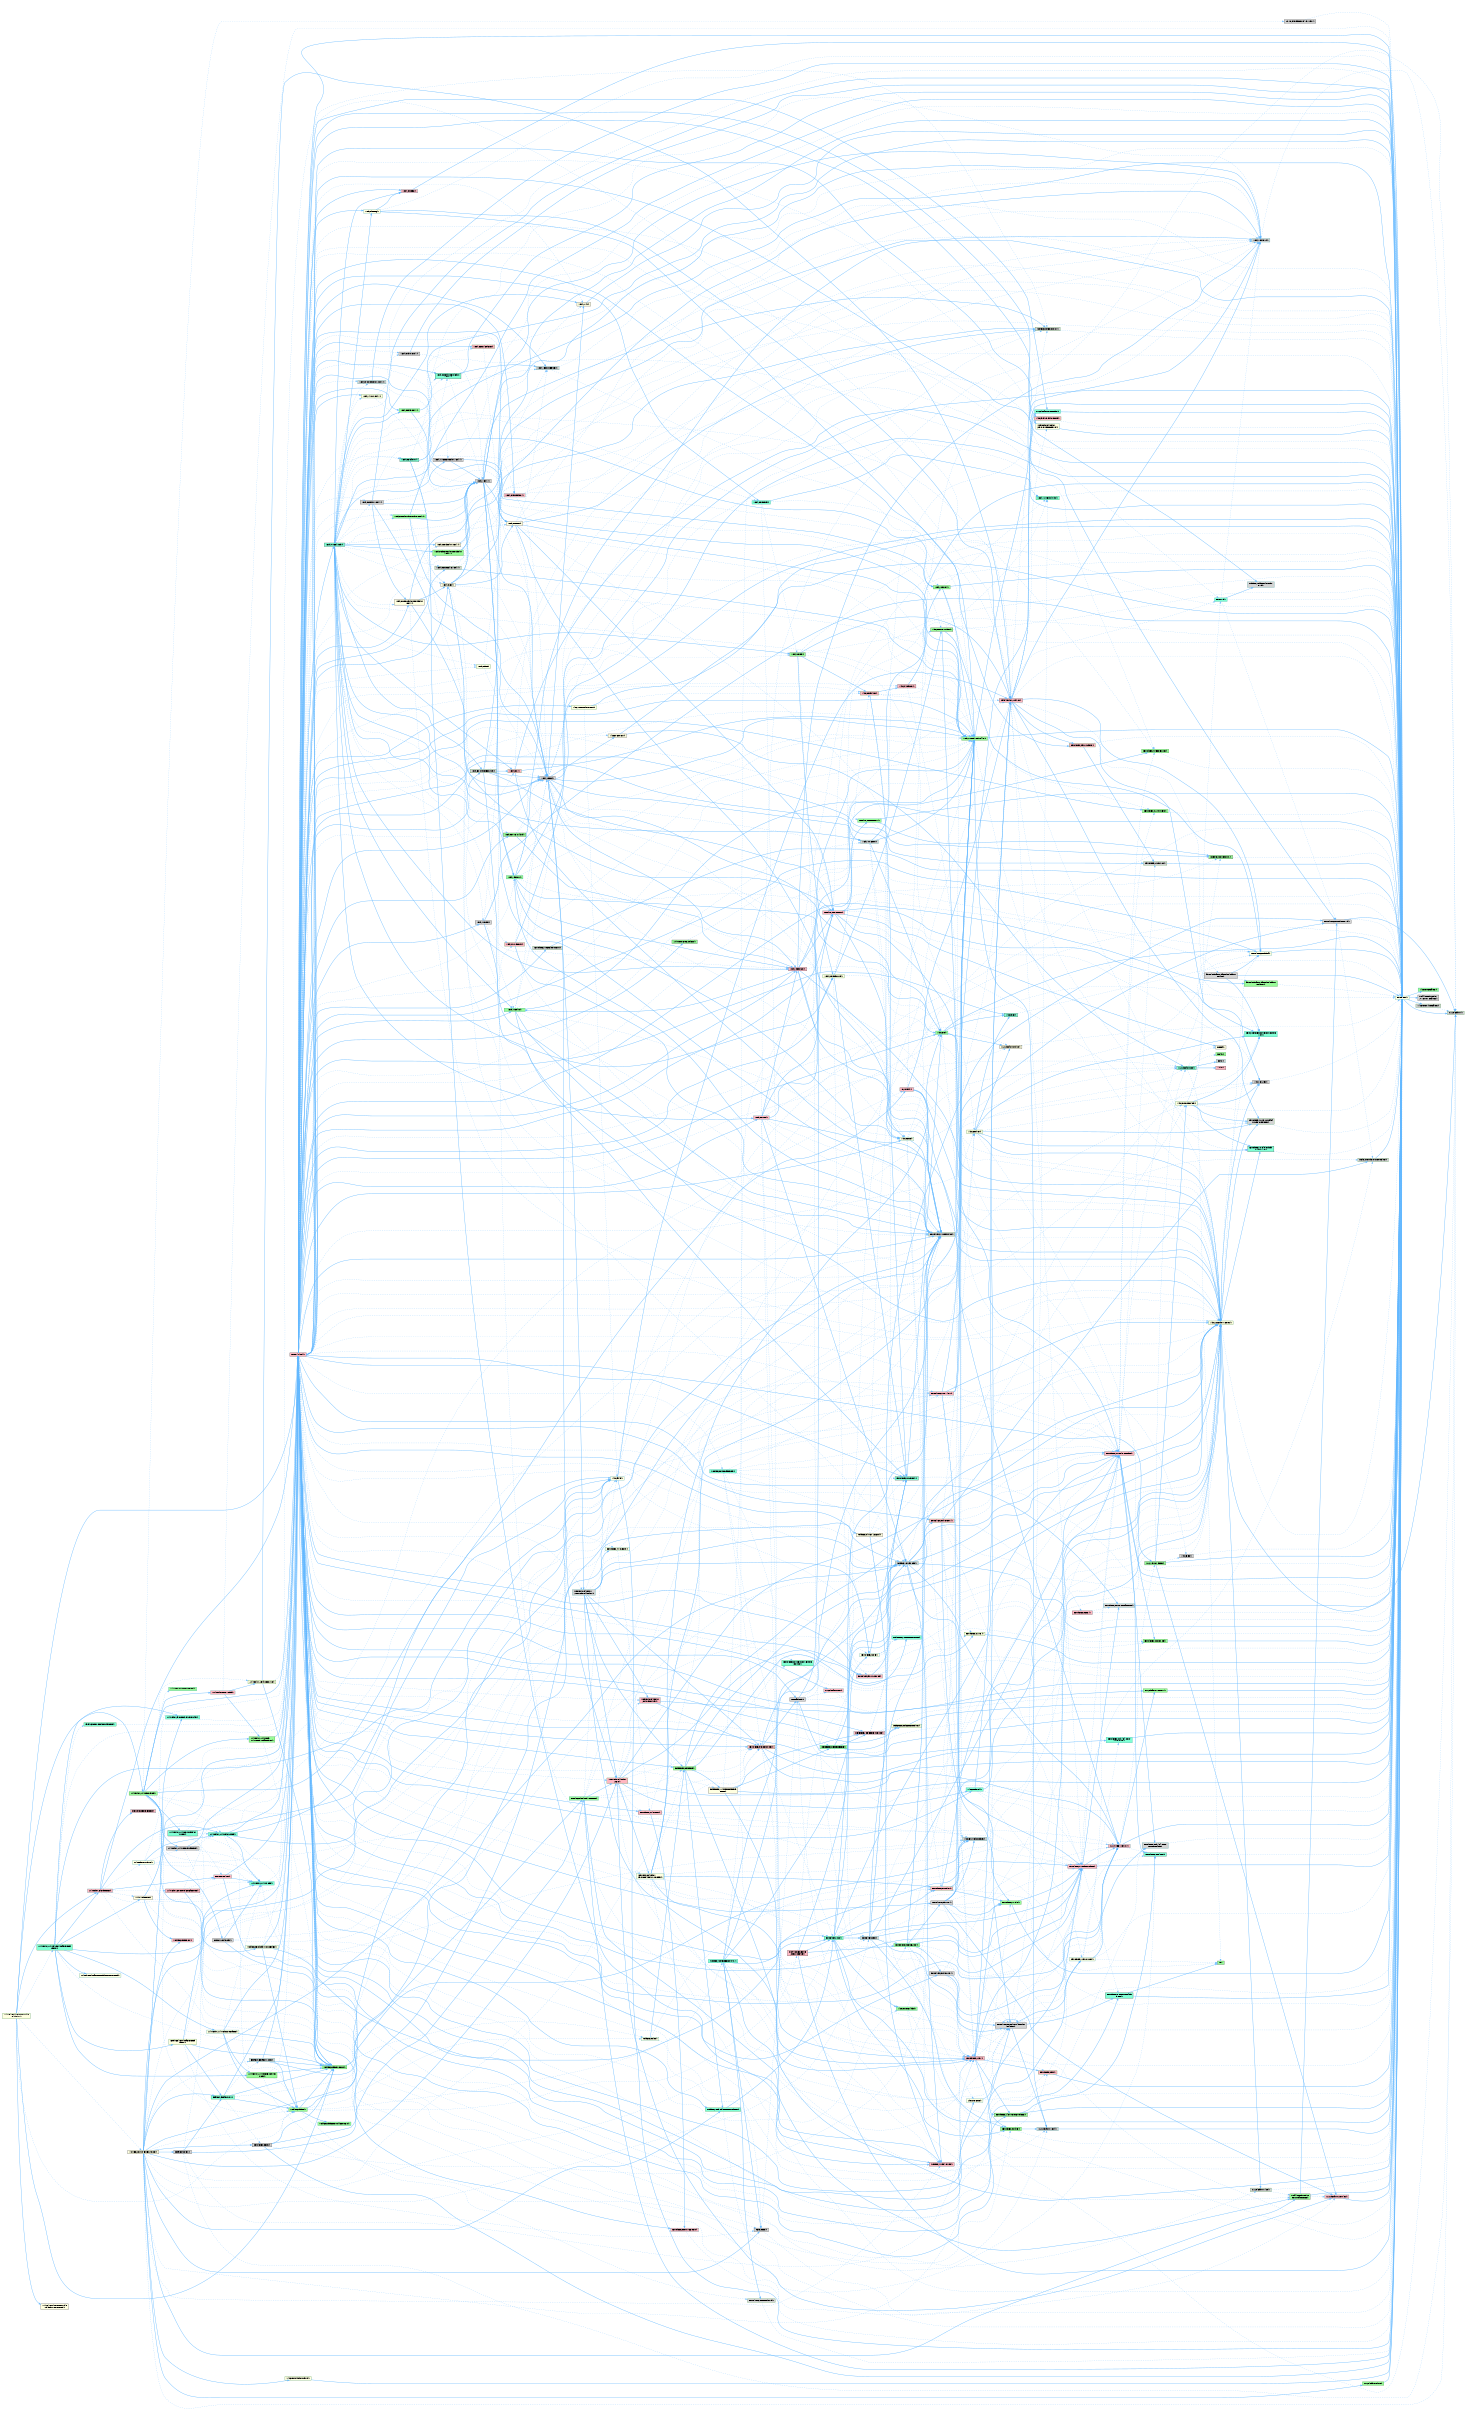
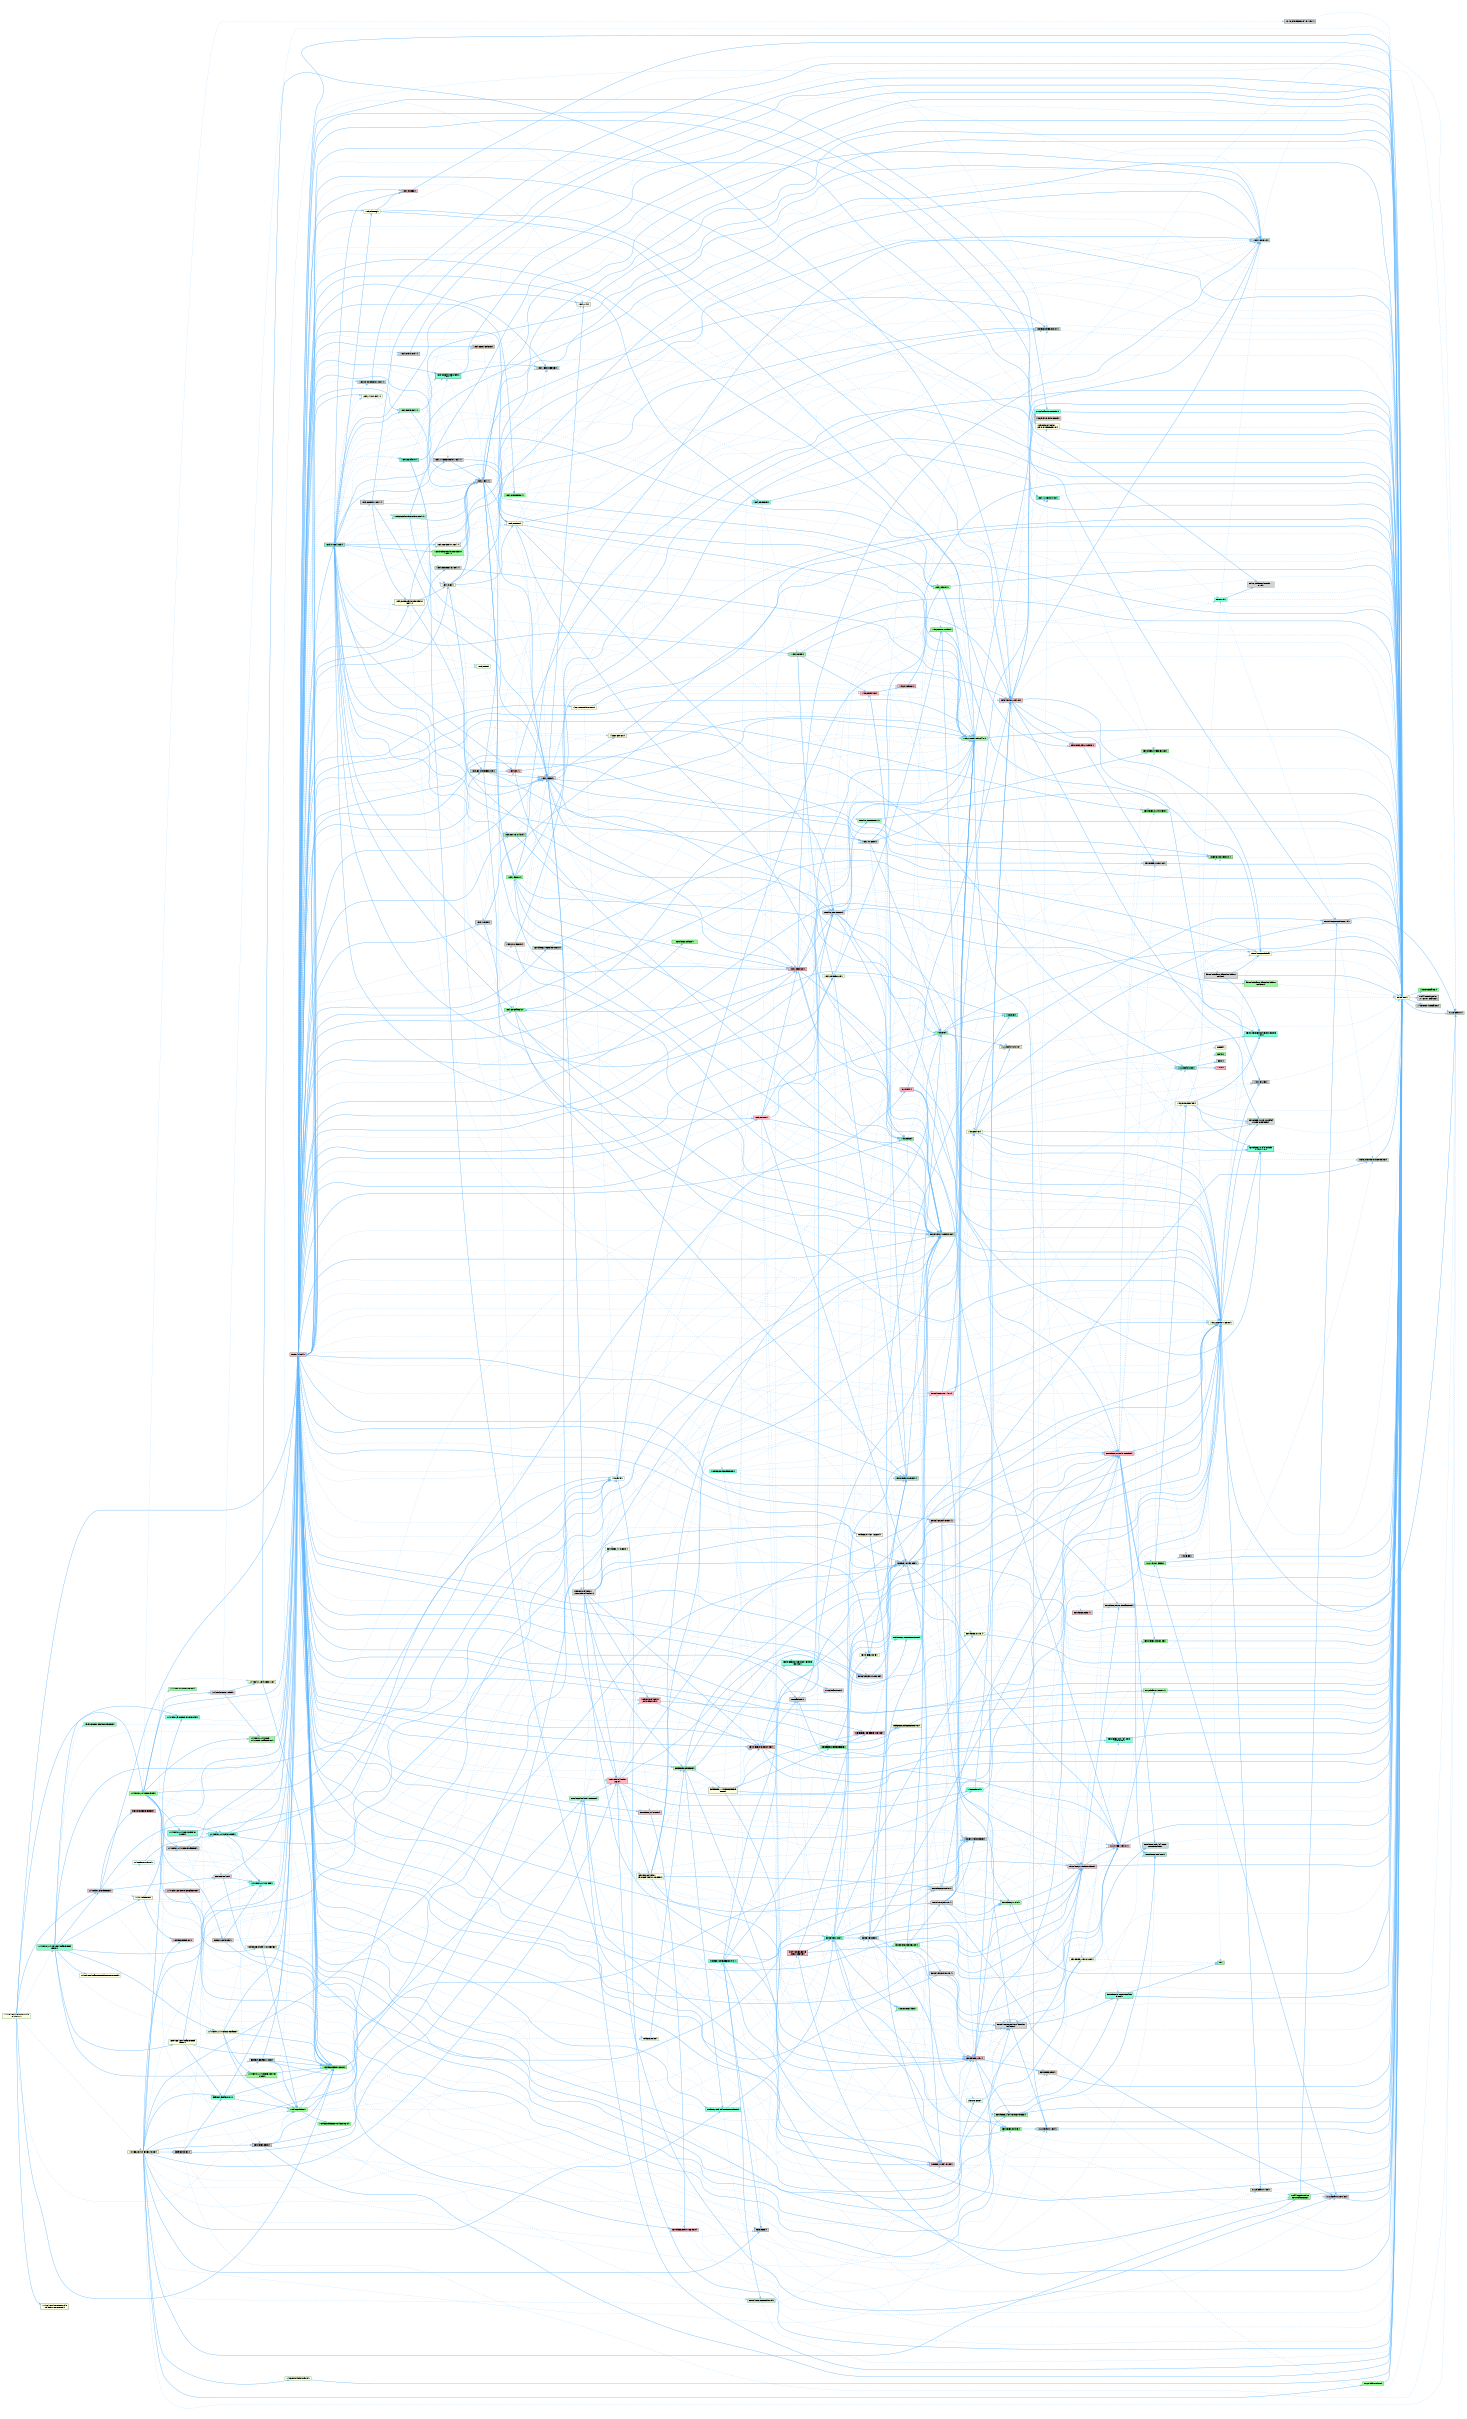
(515, 495) -> (515, 495)
(1261, 585) -> (1261, 585)
(685, 942) -> (685, 942)
(1027, 983) -> (1022, 1280)
(515, 1010) -> (515, 1010)
(1230, 1101) -> (1230, 1101)
(907, 1139) -> (907, 1139)
(780, 1393) -> (780, 1393)
